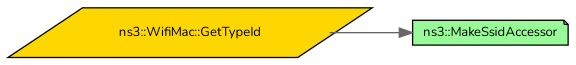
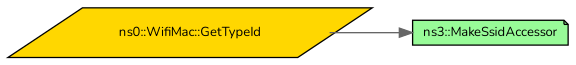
(190, 33) -> (190, 33)
